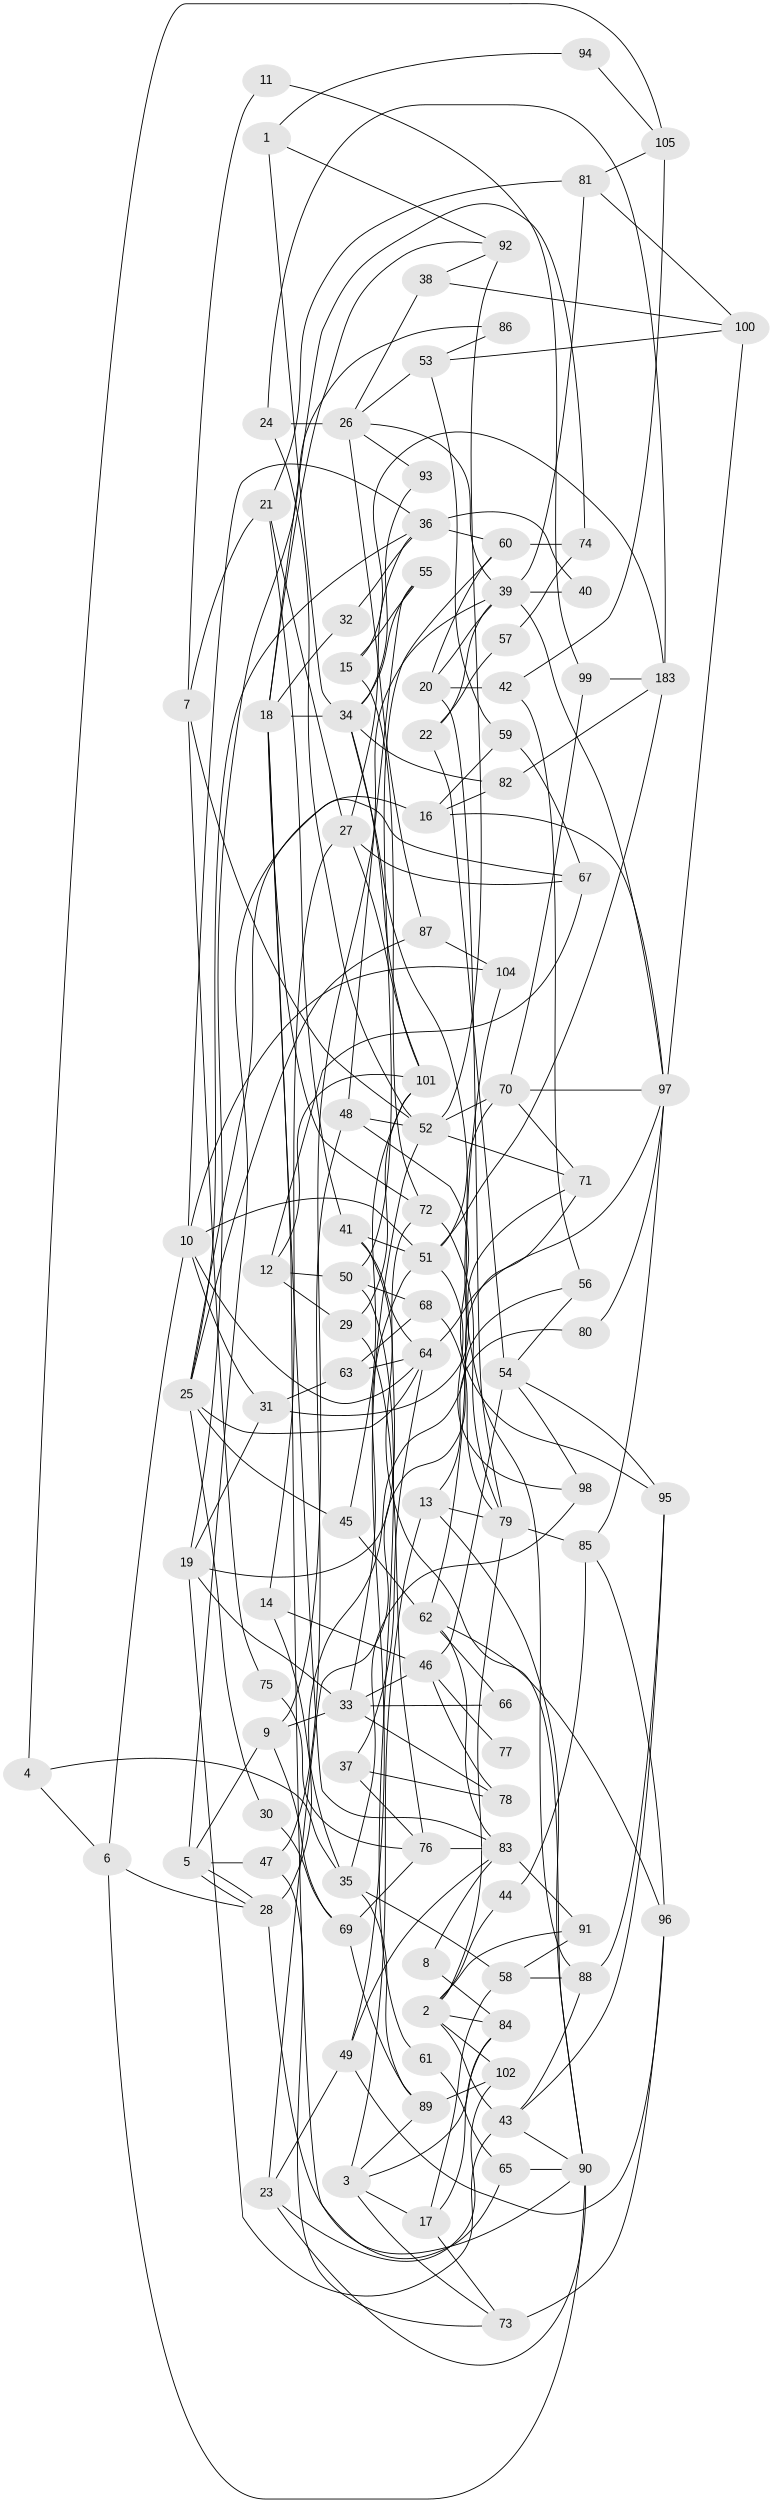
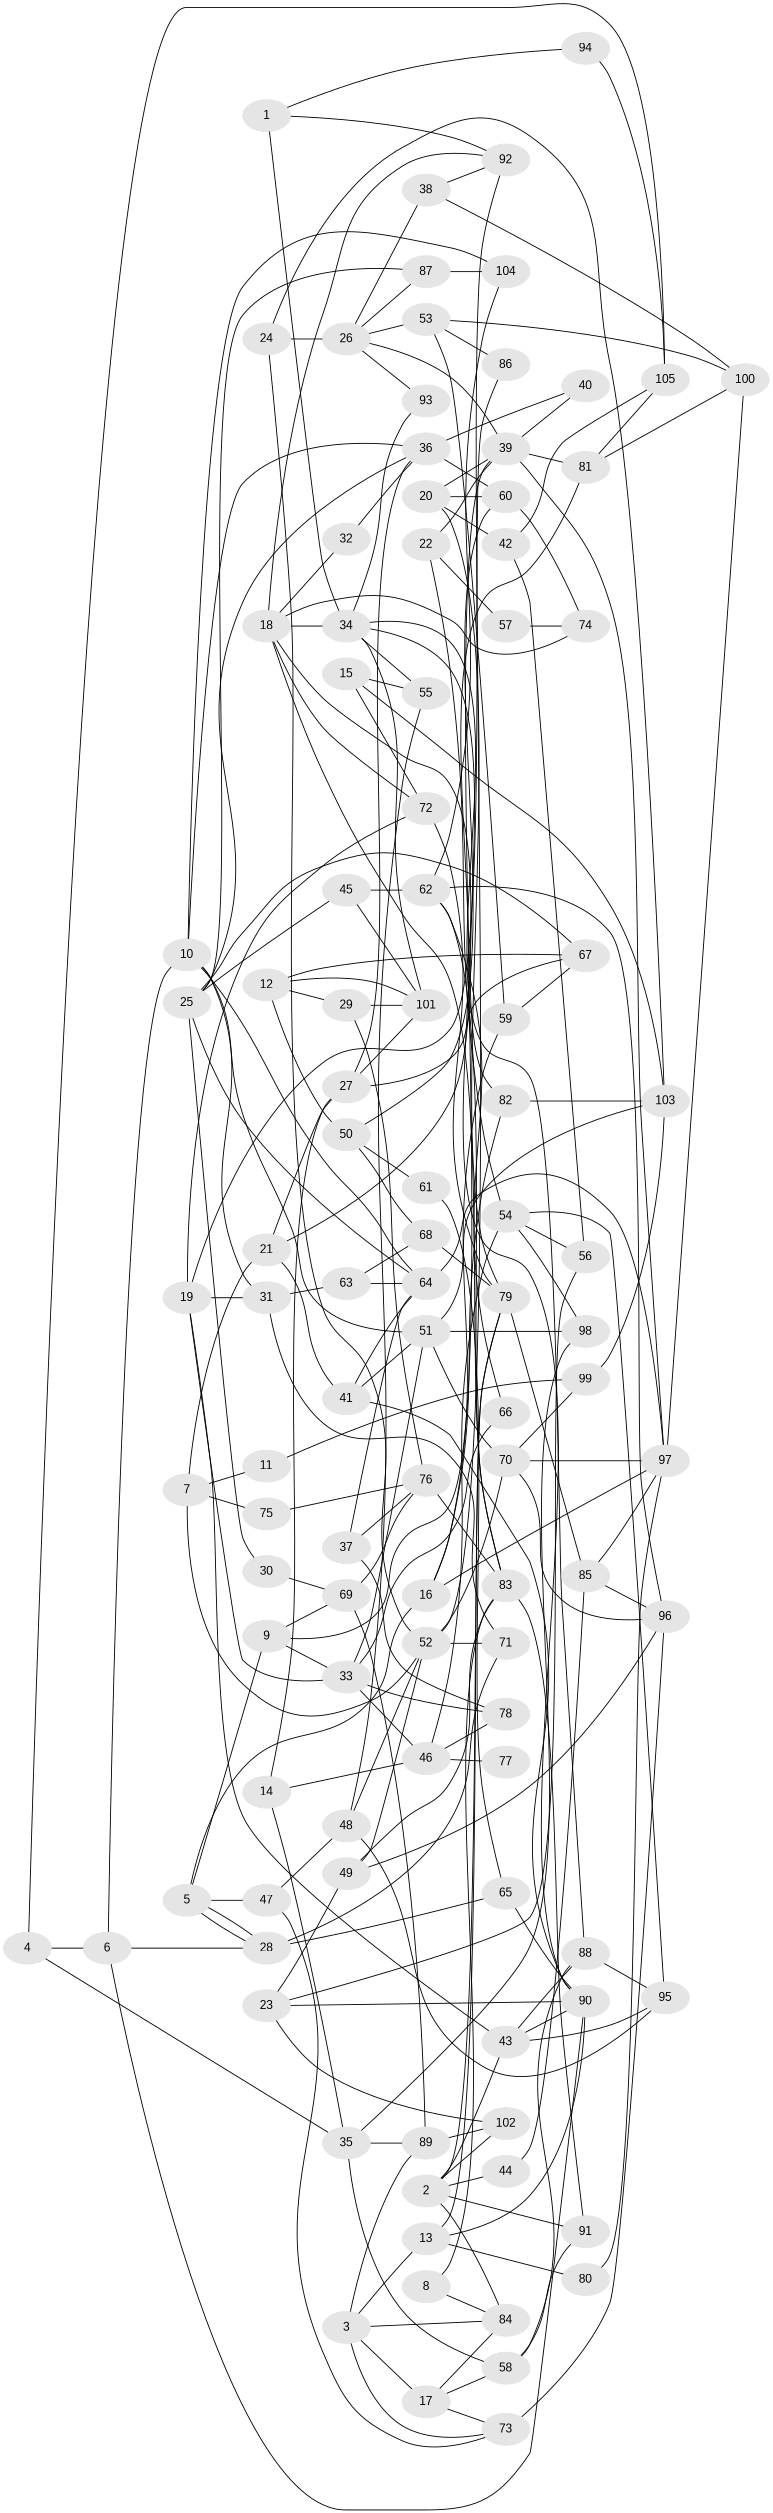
(665, 679) -> (665, 1101)
(546, 1136) -> (572, 1607)
